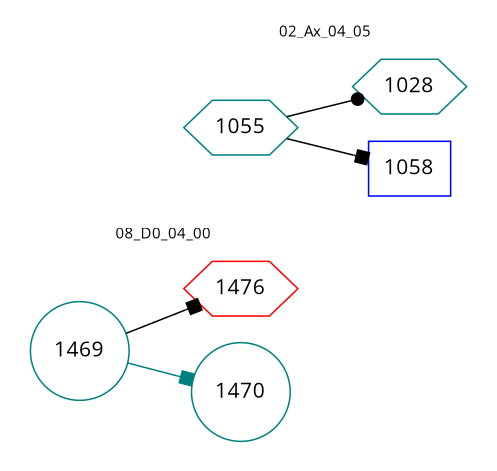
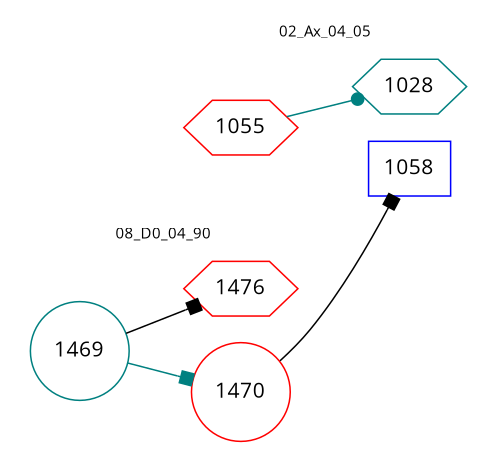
(319, 109) -> (319, 109)
(241, 128) -> (241, 128)
(320, 147) -> (339, 290)
(164, 235) -> (164, 235)
(241, 392) -> (241, 392)
